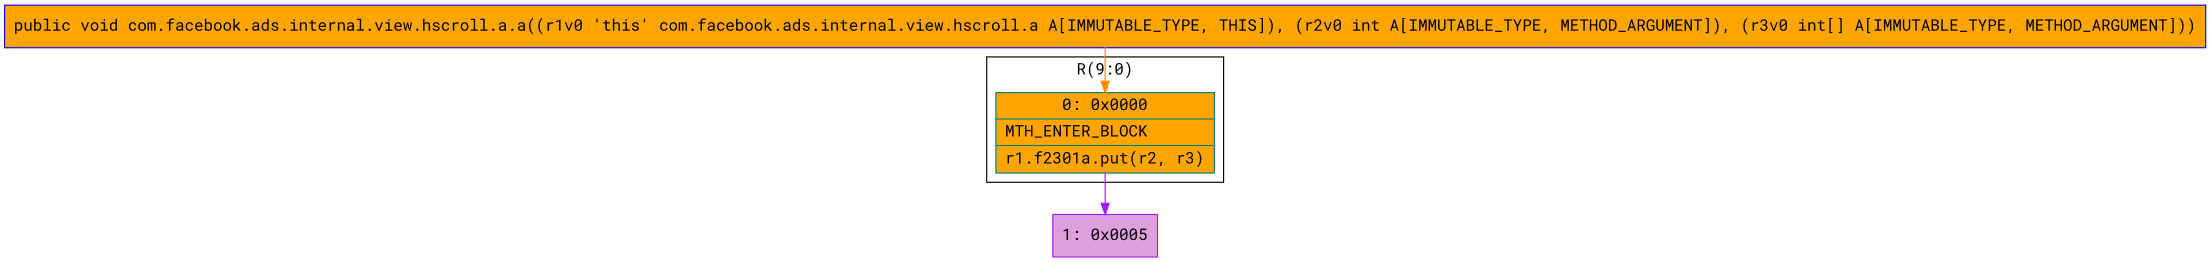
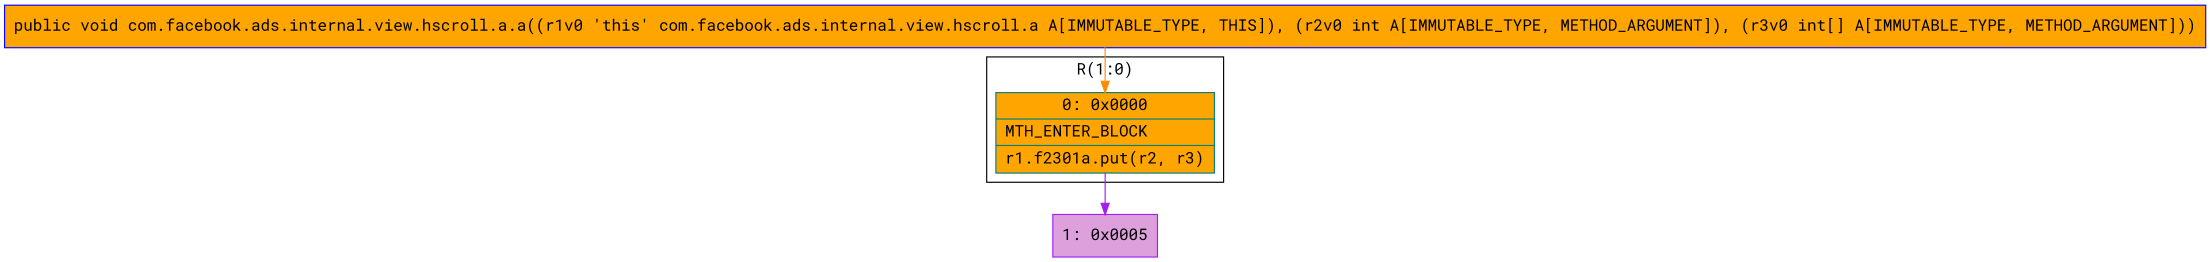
(1105, 70) -> (1105, 70)
